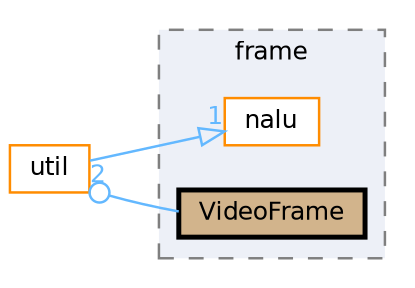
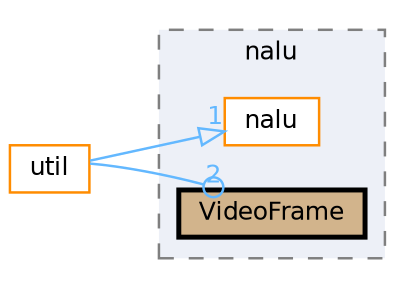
(272, 53) -> (272, 53)
(144, 204) -> (141, 171)
